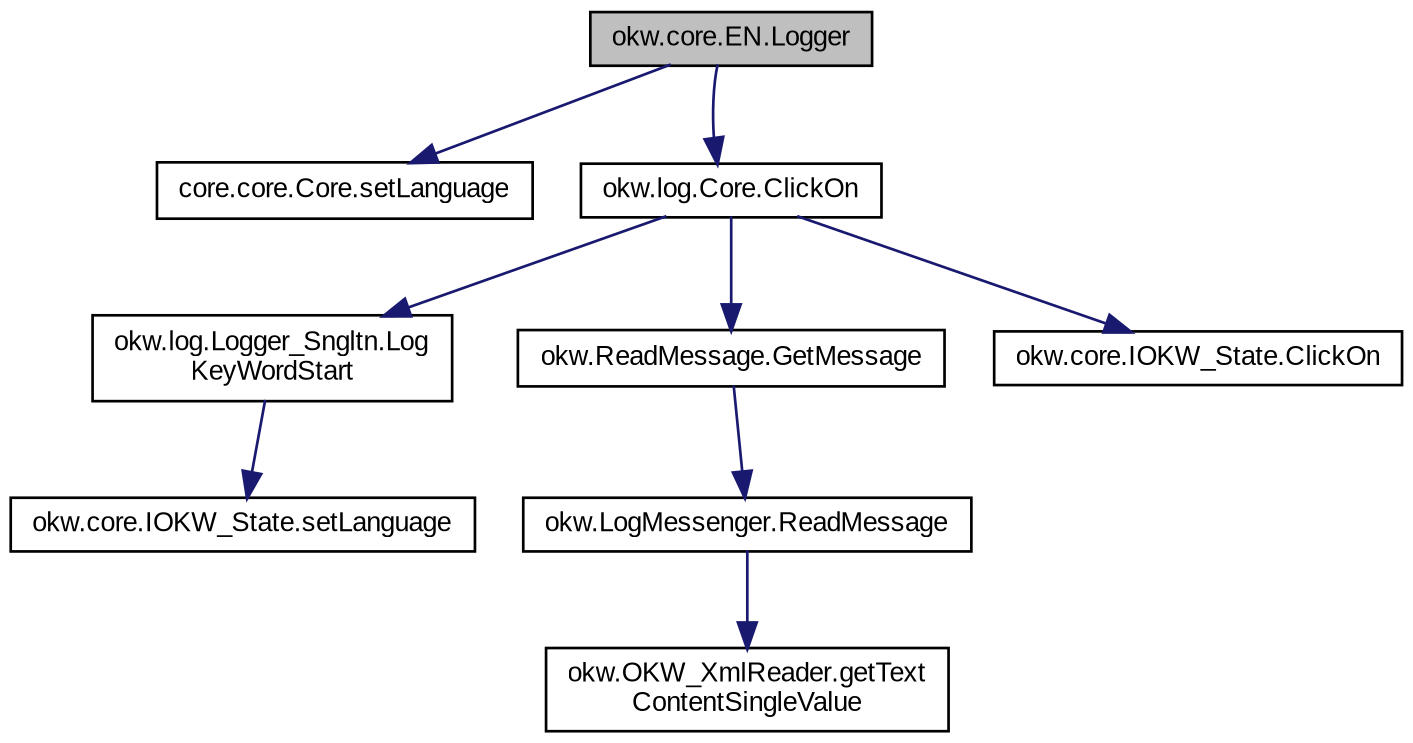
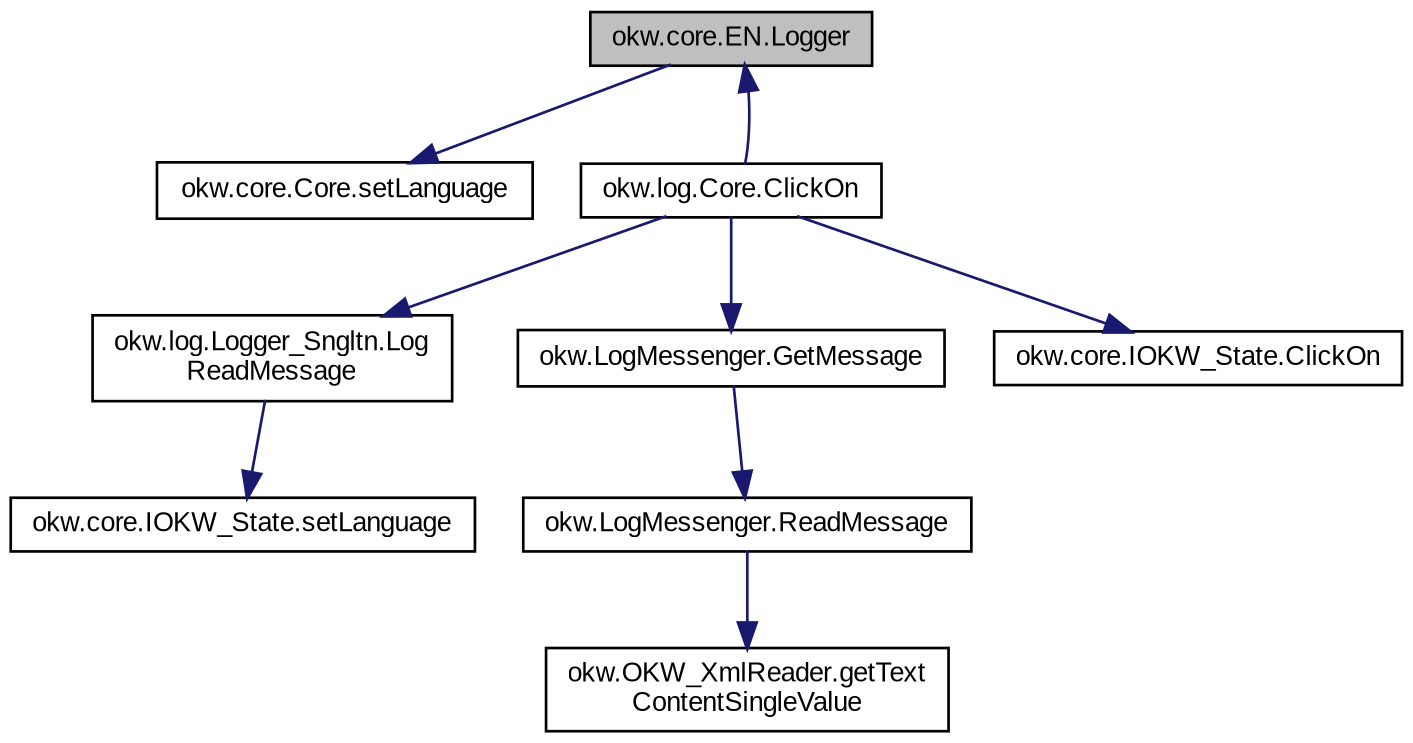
(713, 101) -> (749, 128)
(345, 191) -> (345, 191)
(272, 358) -> (272, 358)
(731, 358) -> (731, 358)
